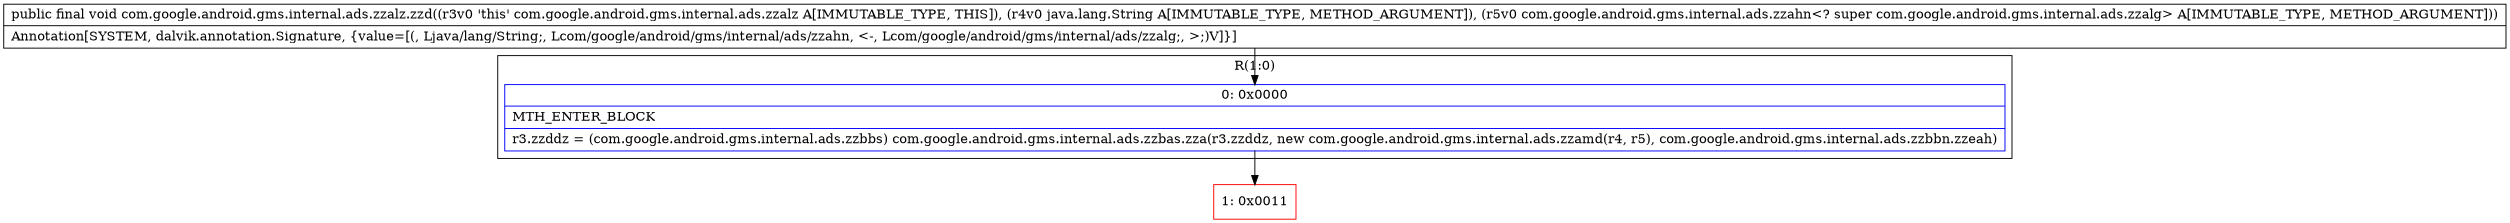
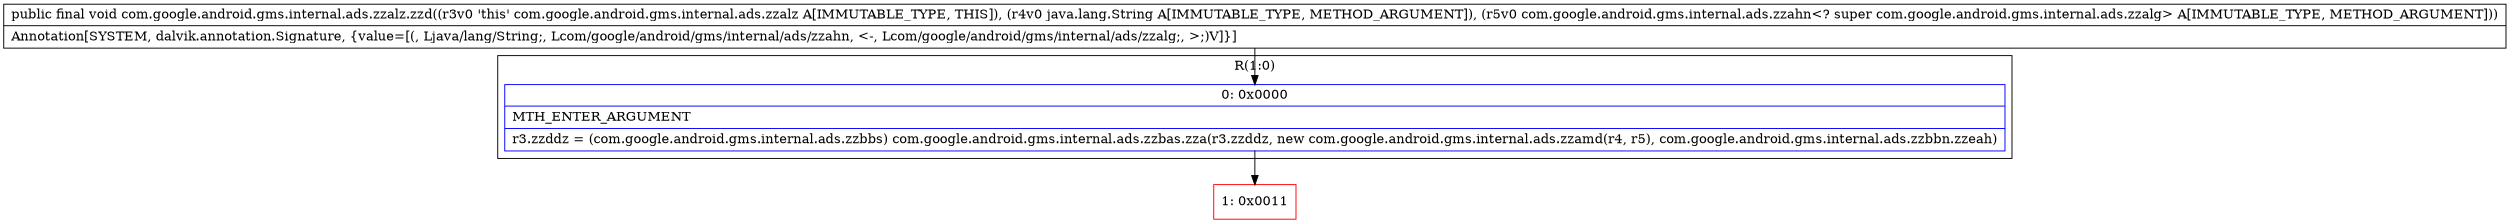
(584, 117) -> (601, 117)
